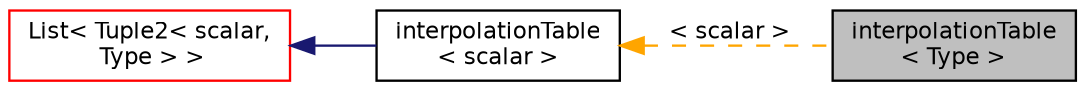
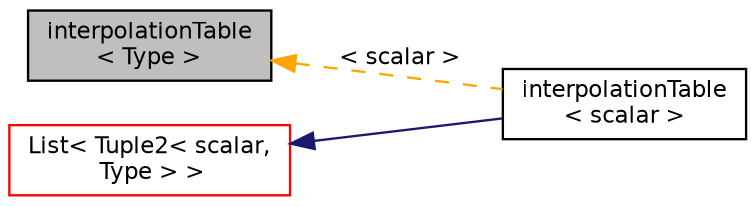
(738, 46) -> (399, 76)
